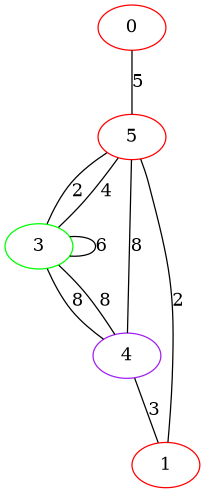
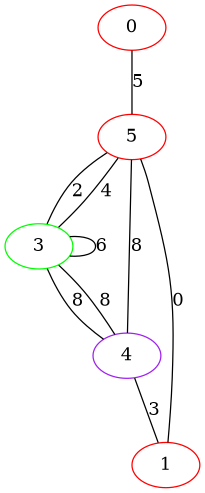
(178, 301) -> (178, 301)
